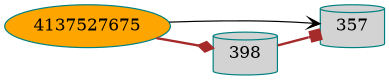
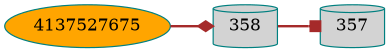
(239, 21) -> none
(245, 54) -> (245, 26)
